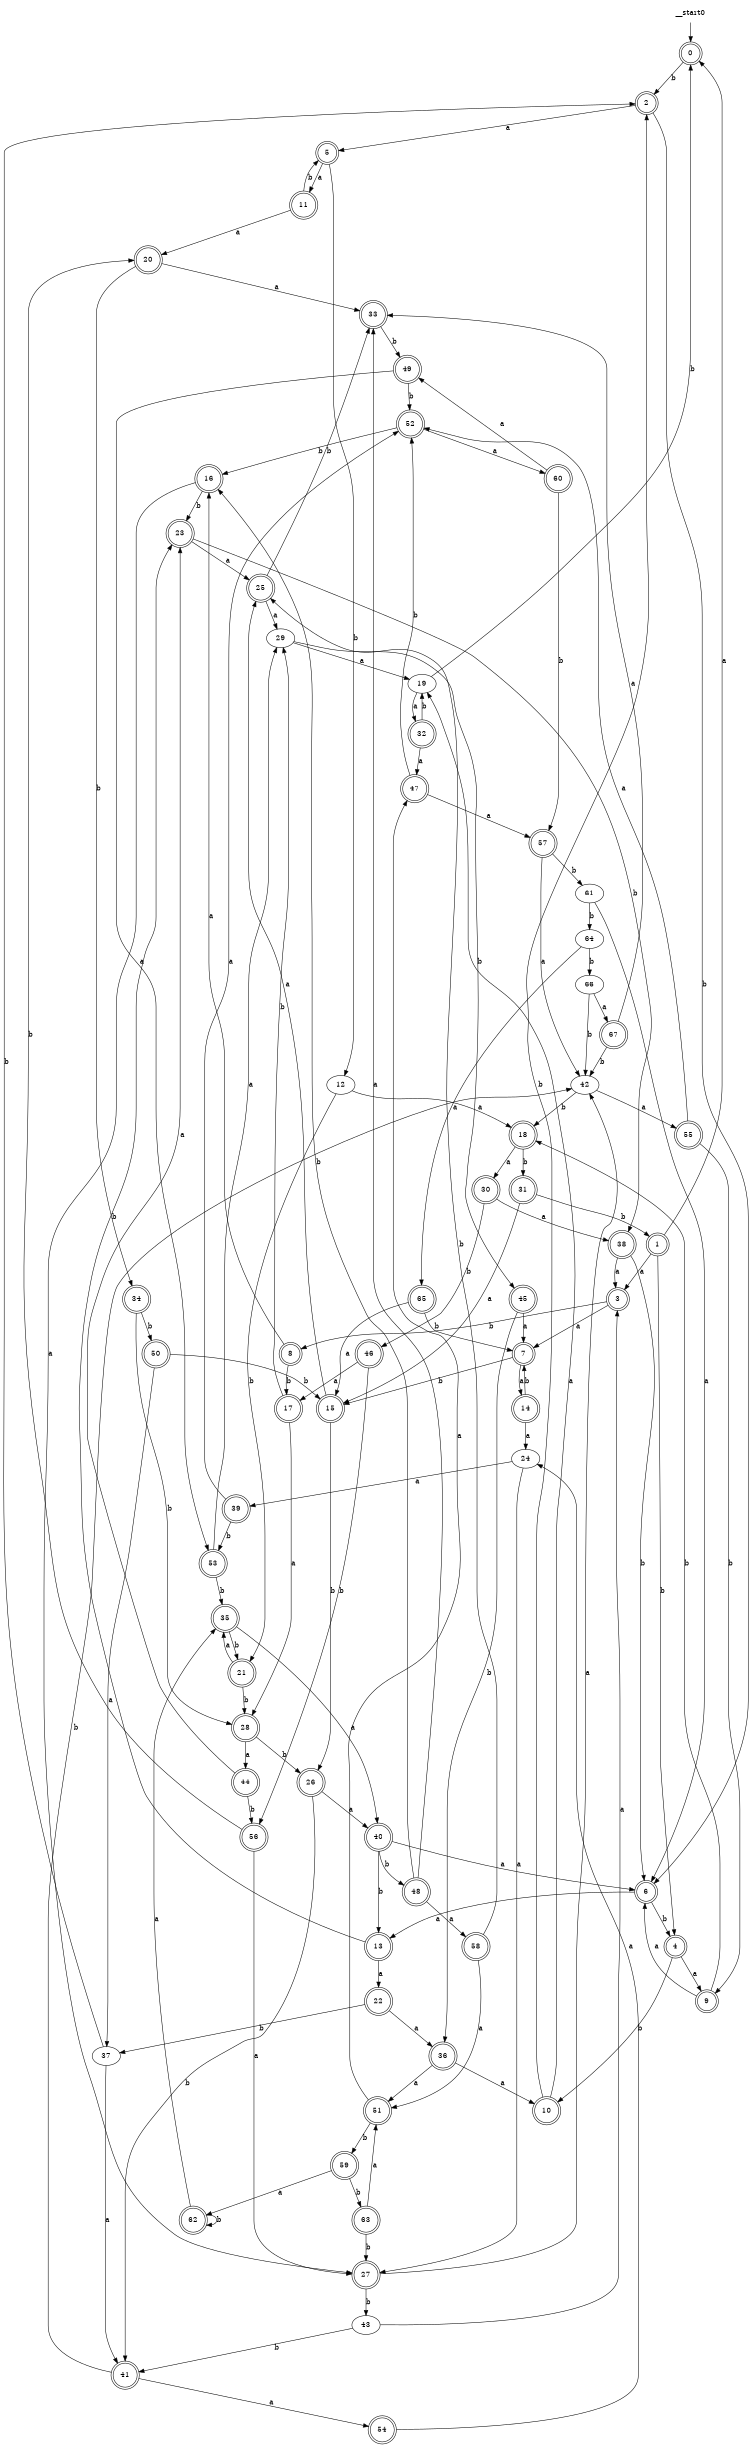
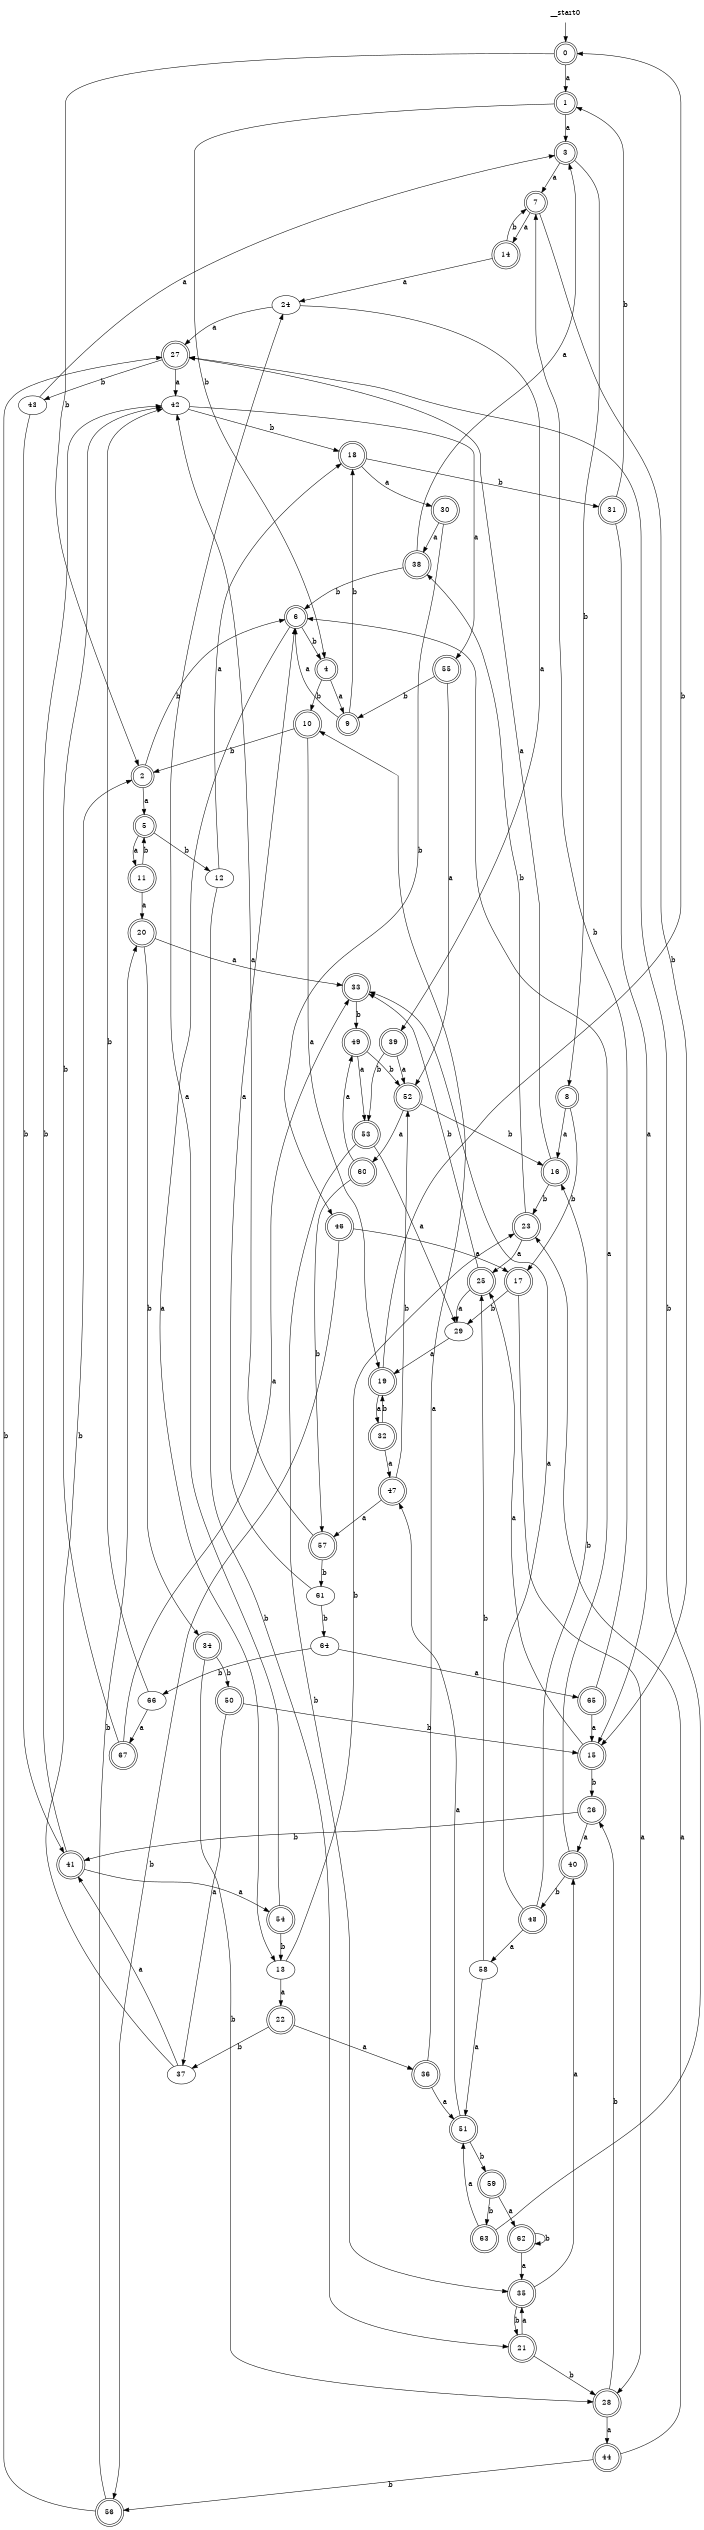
(722, 654) -> (566, 76)
(422, 684) -> (382, 1382)
(523, 1299) -> none
(379, 1889) -> (281, 1944)
(379, 1947) -> (281, 1970)
(476, 1947) -> (483, 1970)
(256, 2056) -> (6, 1436)
